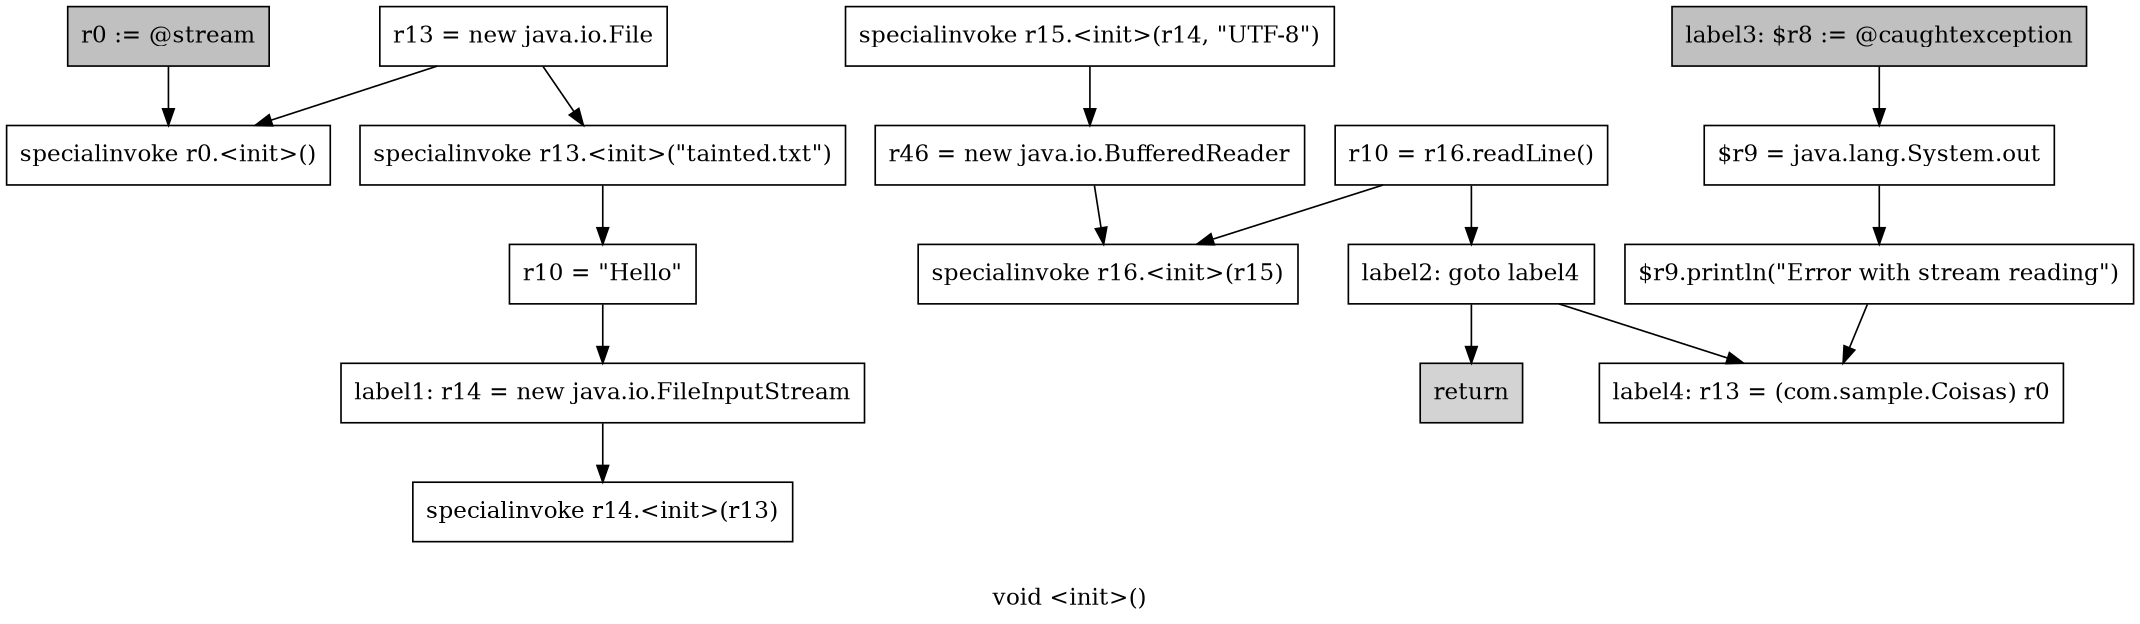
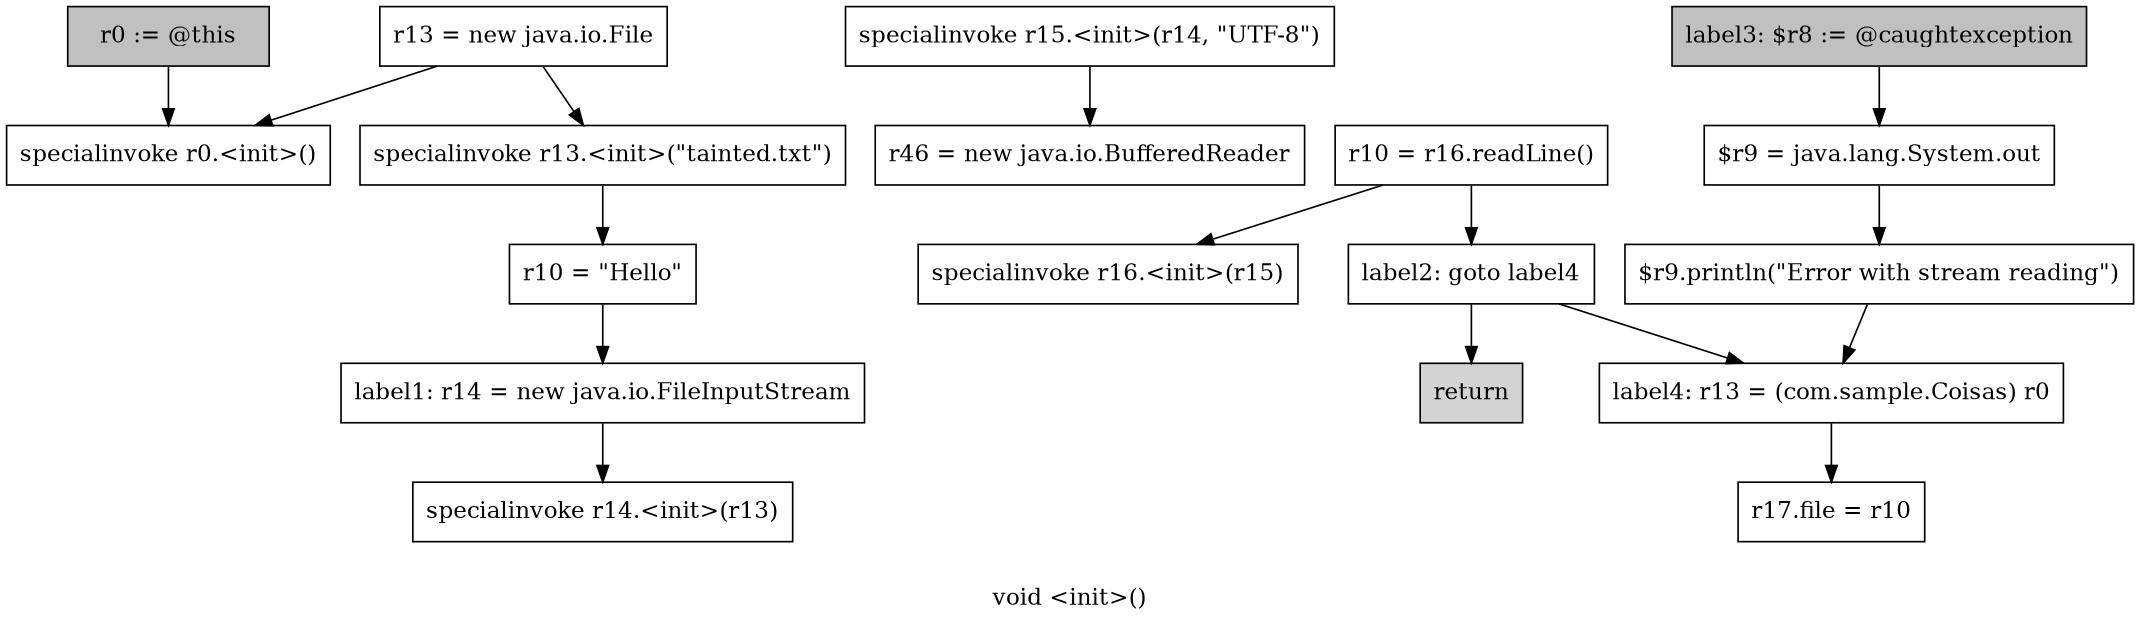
(168, 36) -> (168, 36)
(1098, 207) -> none
none -> (1831, 512)
